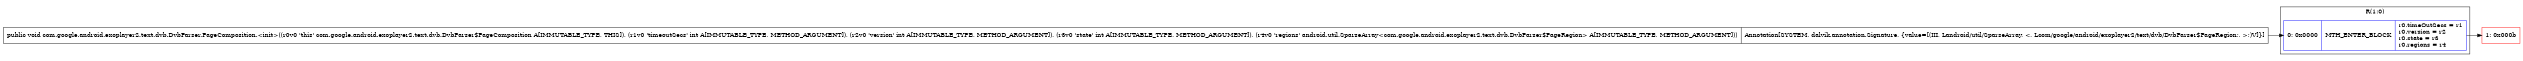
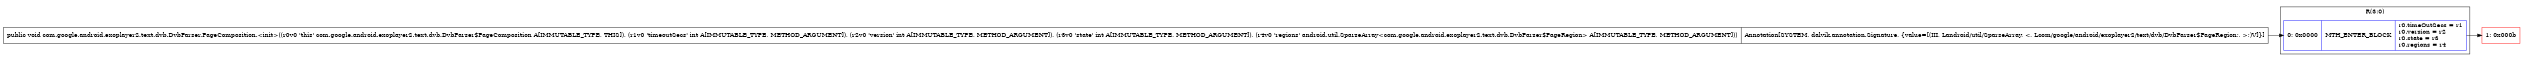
(2375, 12) -> (2375, 12)
